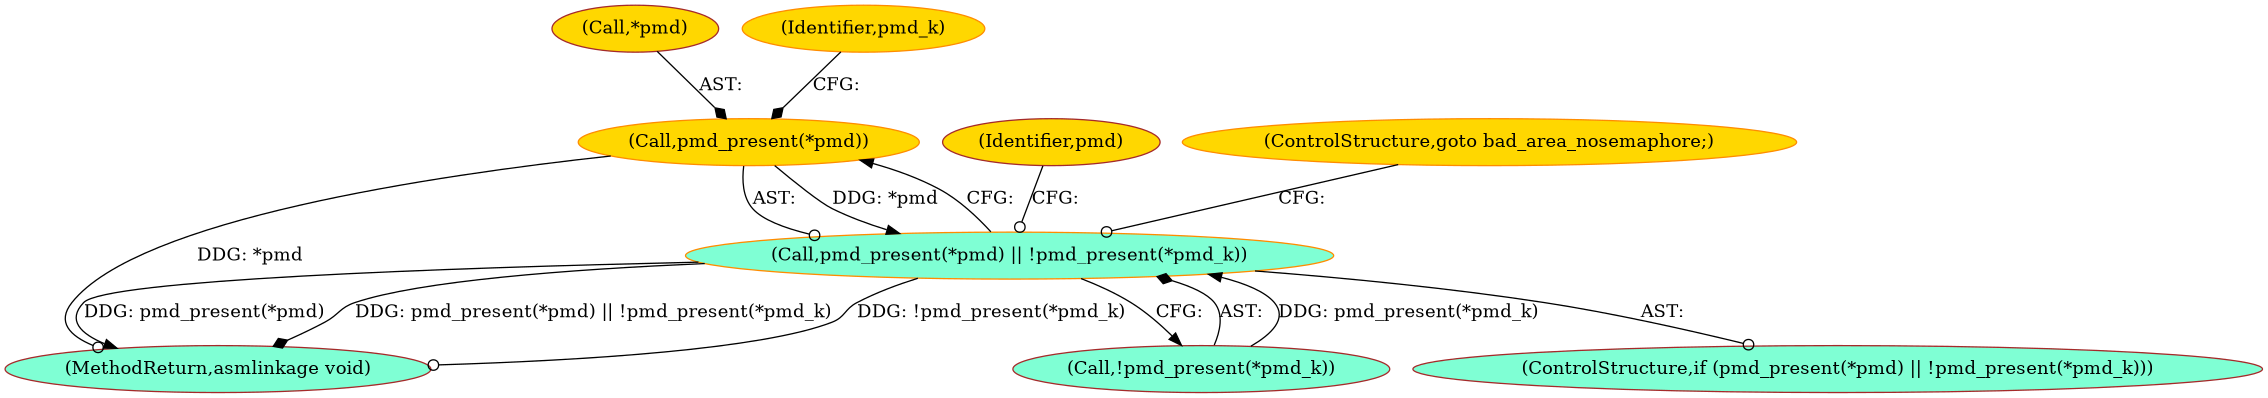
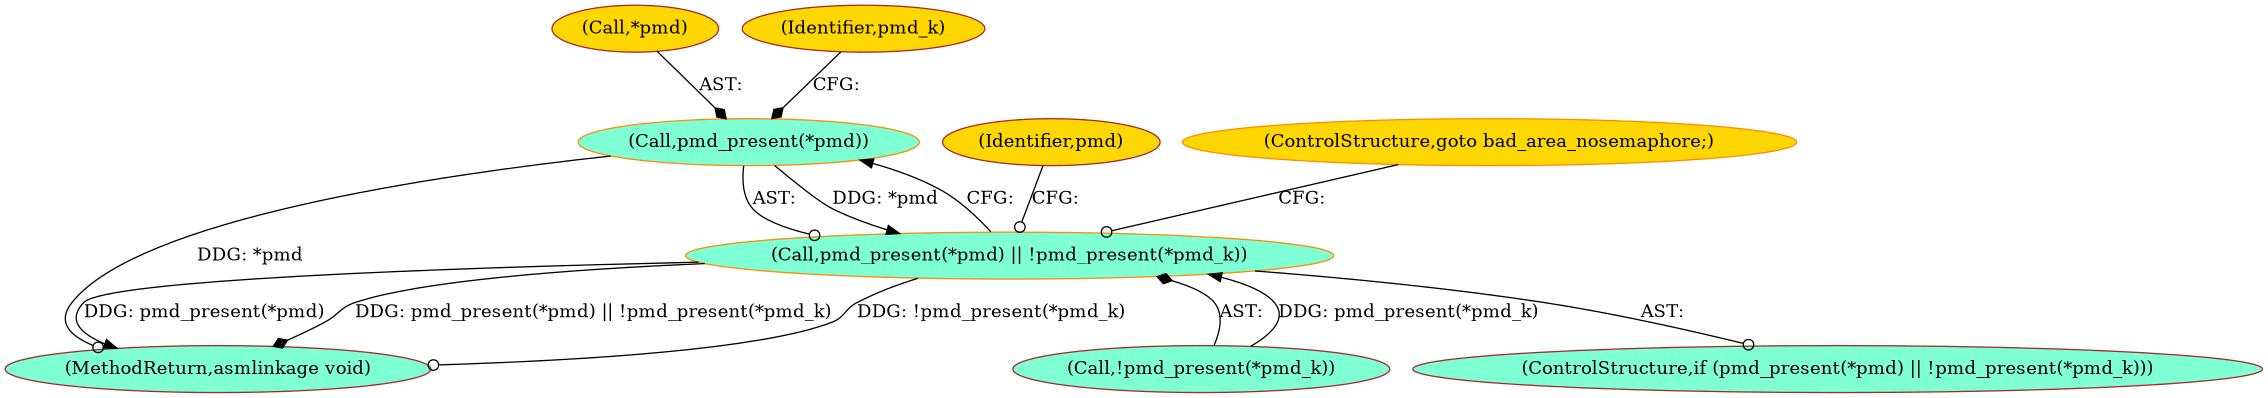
(864, 29) -> (864, 29)
(749, 142) -> (749, 142)
(1130, 302) -> none
